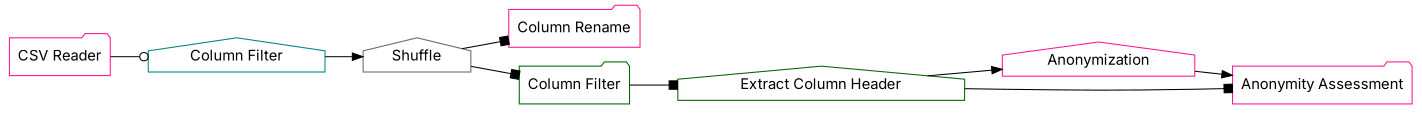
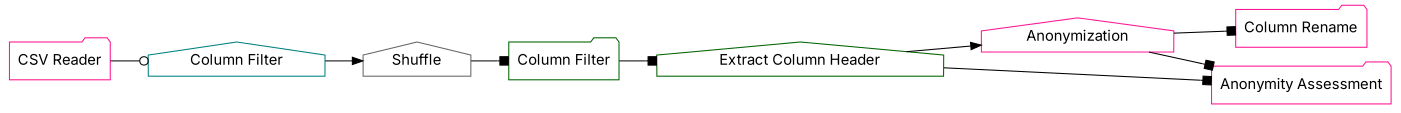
(480, 45) -> (1199, 32)
(1208, 73) -> (1176, 58)
